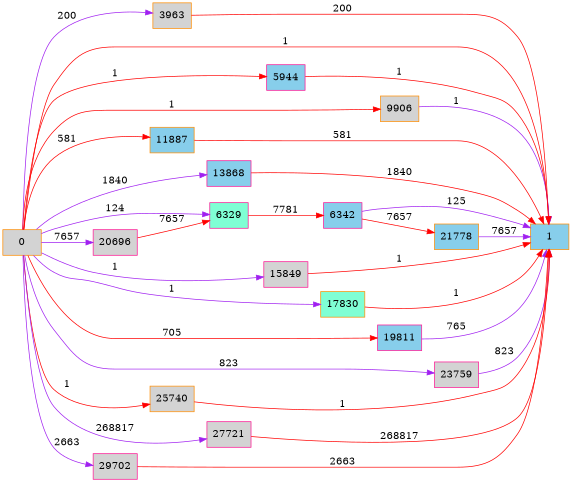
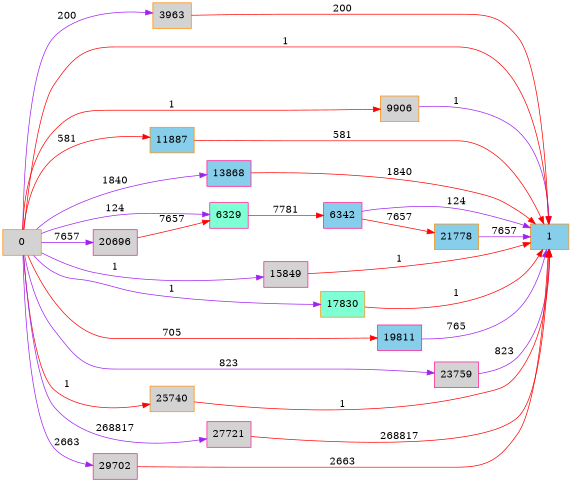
(286, 78) -> none
(457, 202) -> (457, 202)
